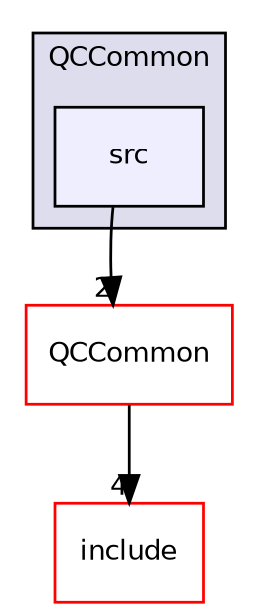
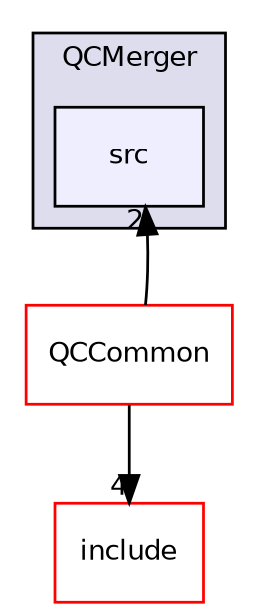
(129, 59) -> (129, 59)
(111, 246) -> (148, 270)
